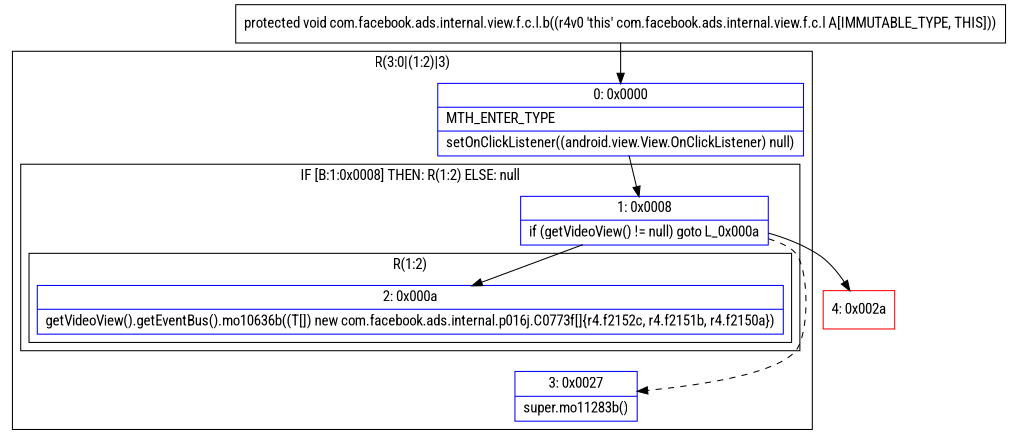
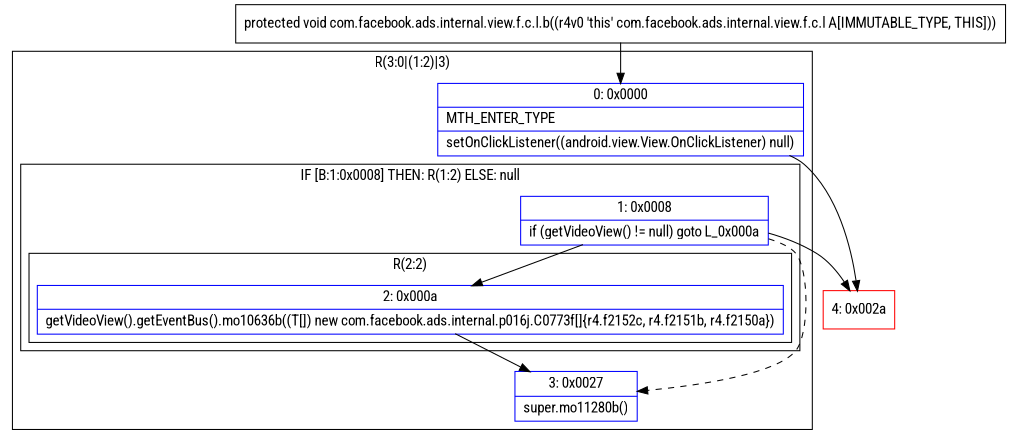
(633, 171) -> (836, 210)
(410, 265) -> (410, 265)
none -> (501, 357)
(576, 408) -> (576, 408)
